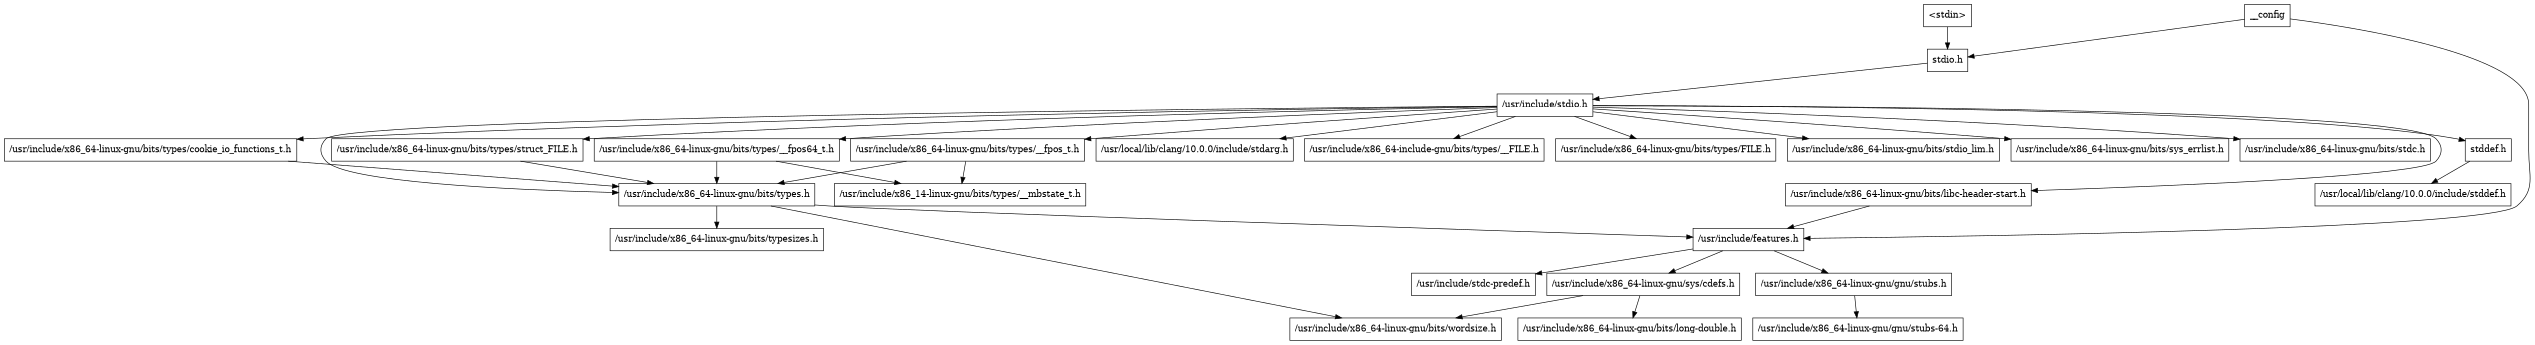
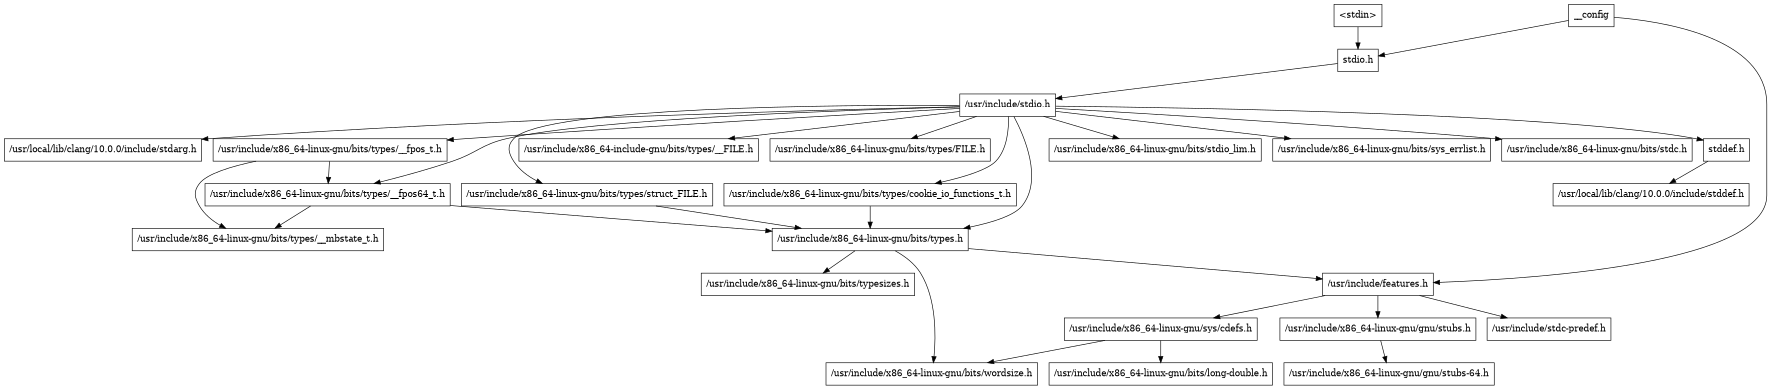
(851, 171) -> (329, 169)
(960, 195) -> (258, 240)
(1908, 195) -> none
